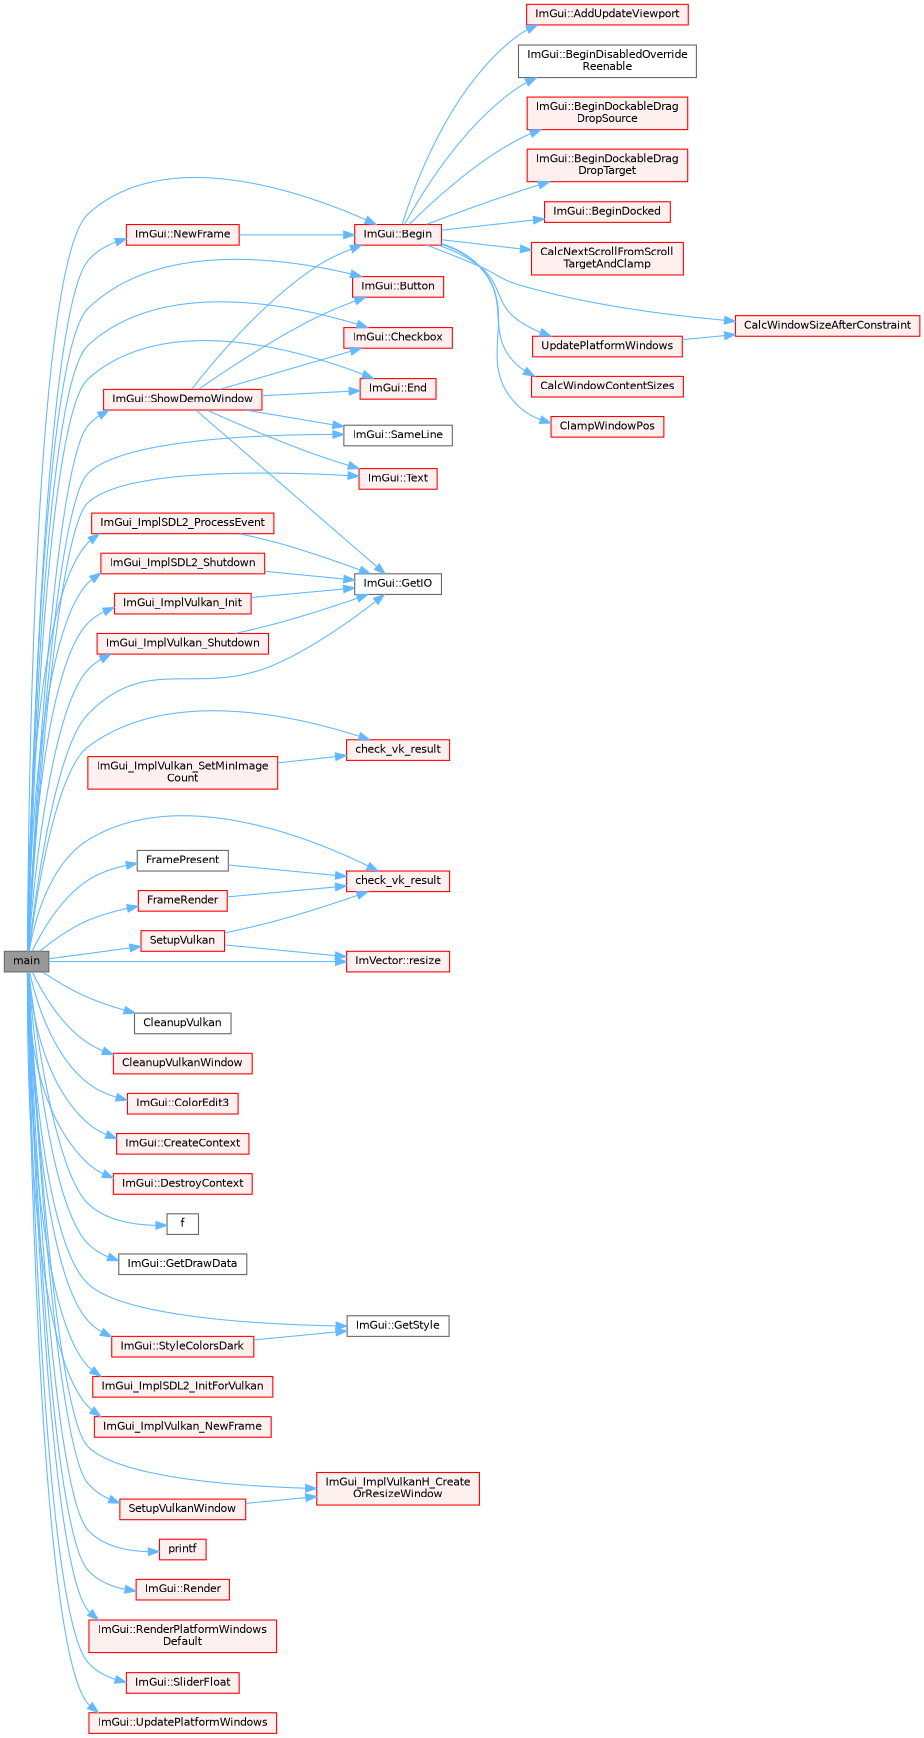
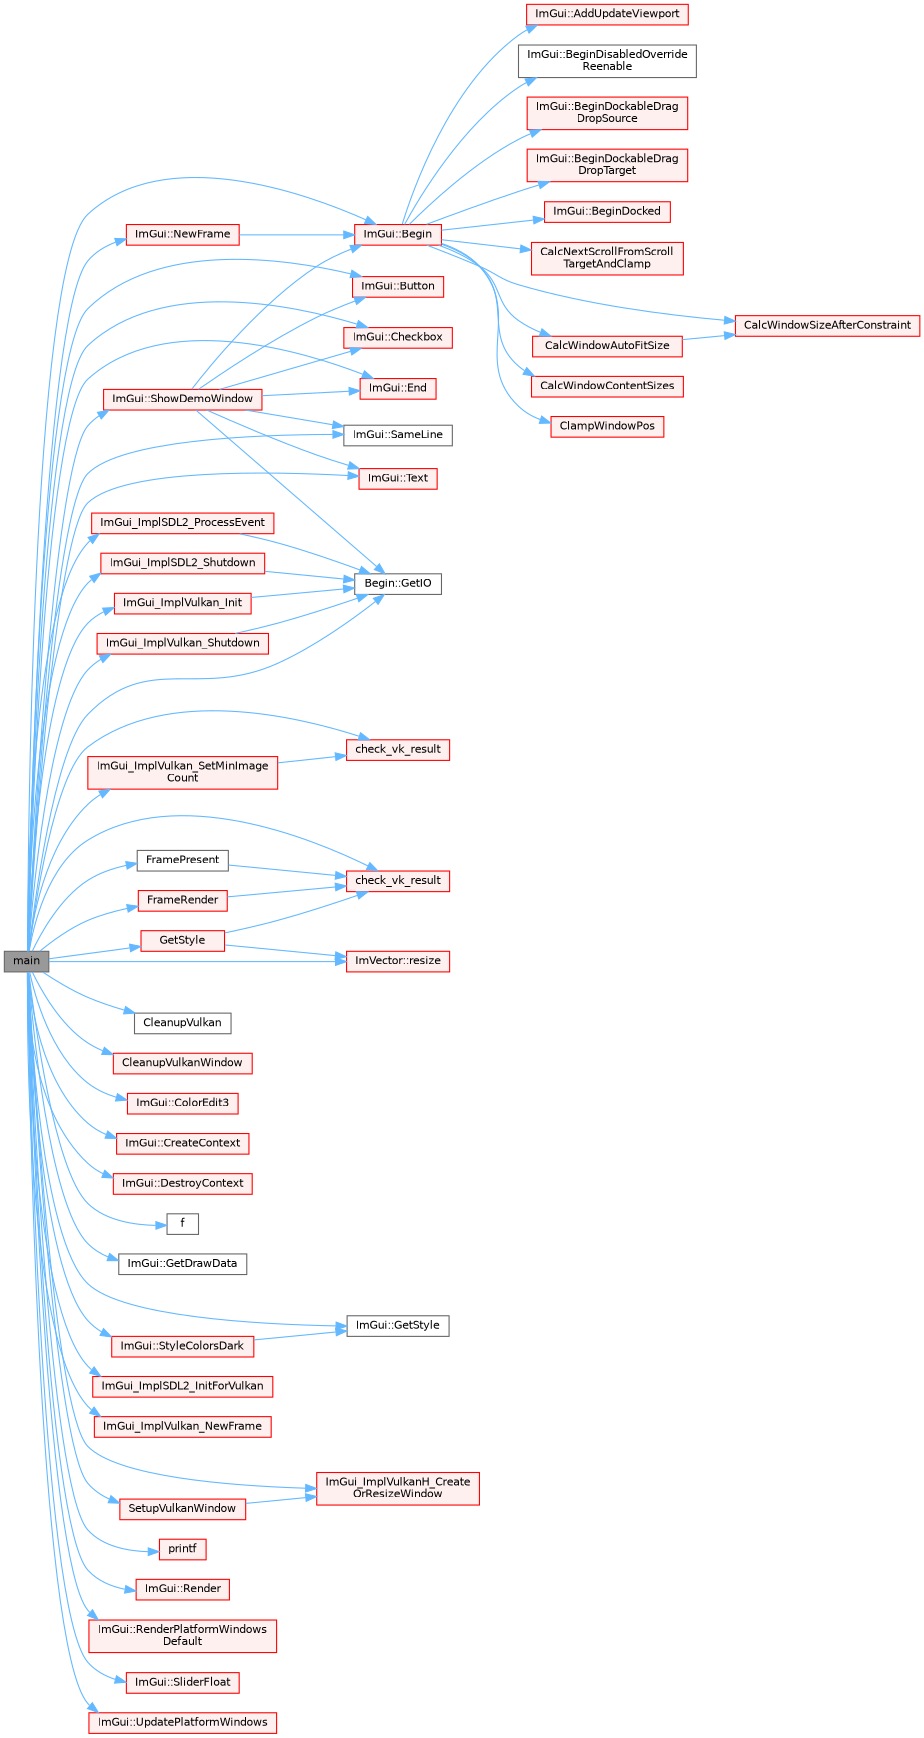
(607, 347) -> (607, 347)
(398, 584) -> (398, 584)
none -> (51, 861)
(183, 941) -> (183, 941)
